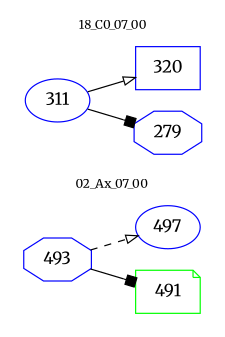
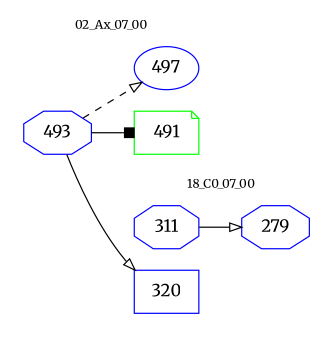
(106, 86) -> (93, 210)
(58, 100) -> (167, 227)
(105, 114) -> (214, 227)
